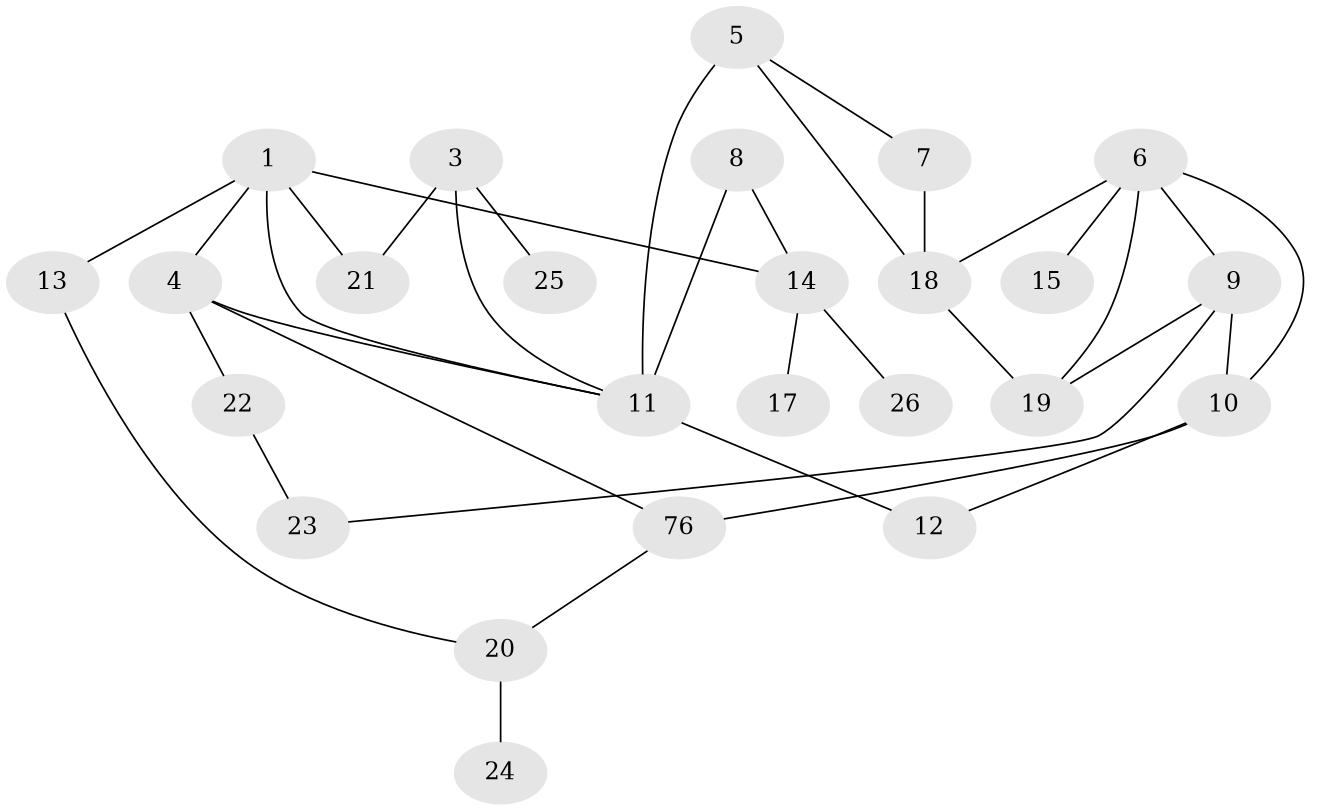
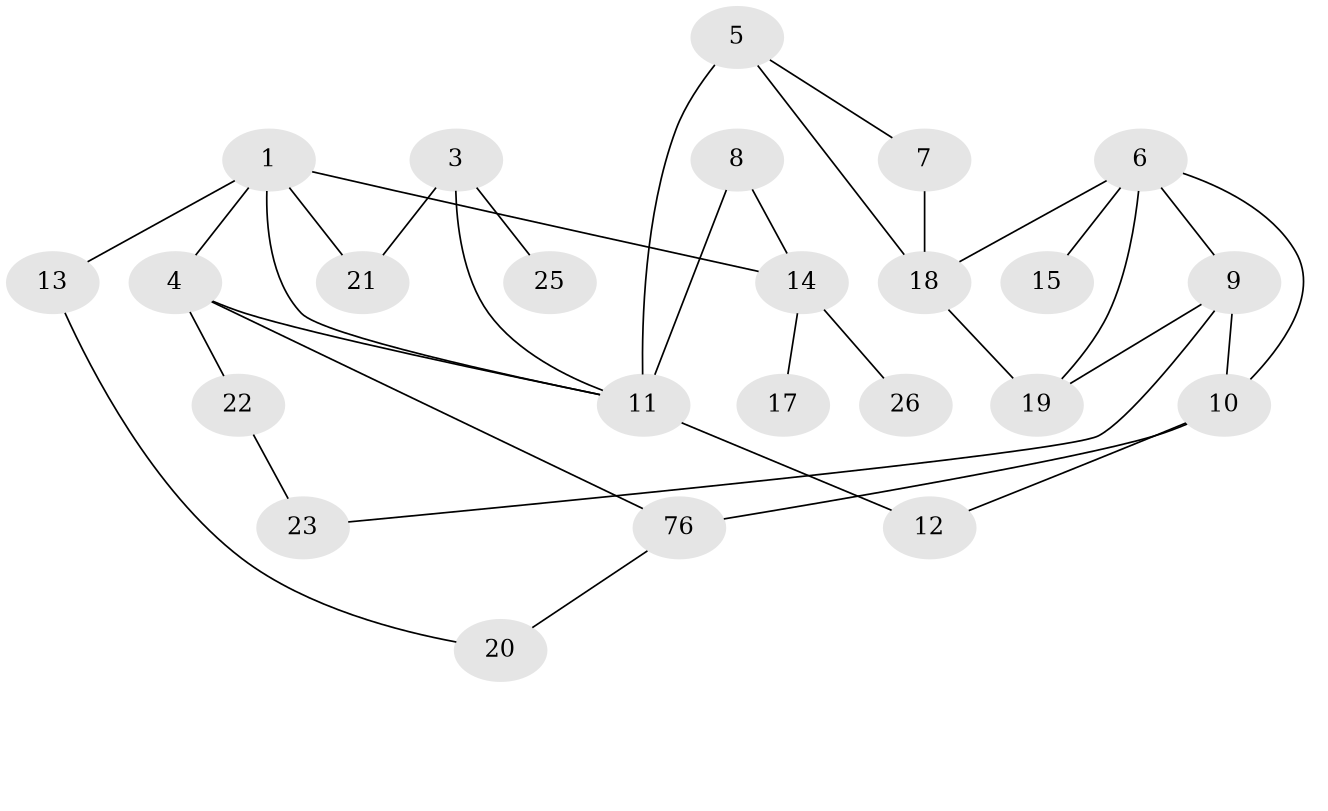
(501, 773) -> none
